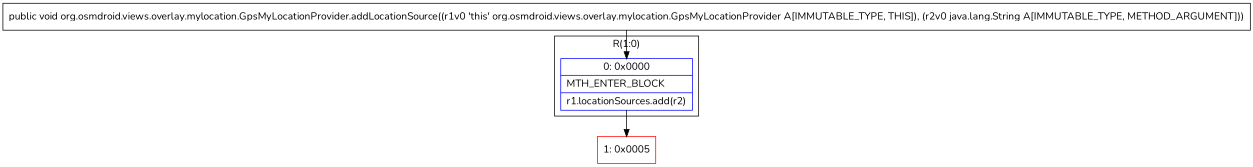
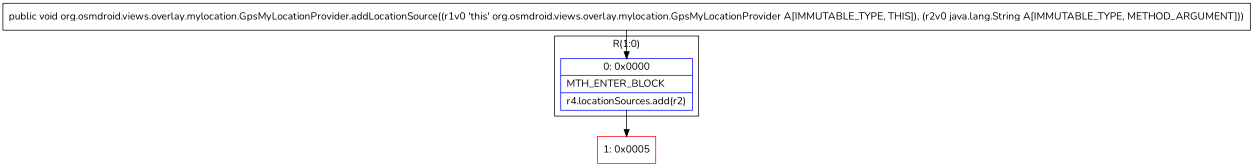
(627, 101) -> (627, 101)
